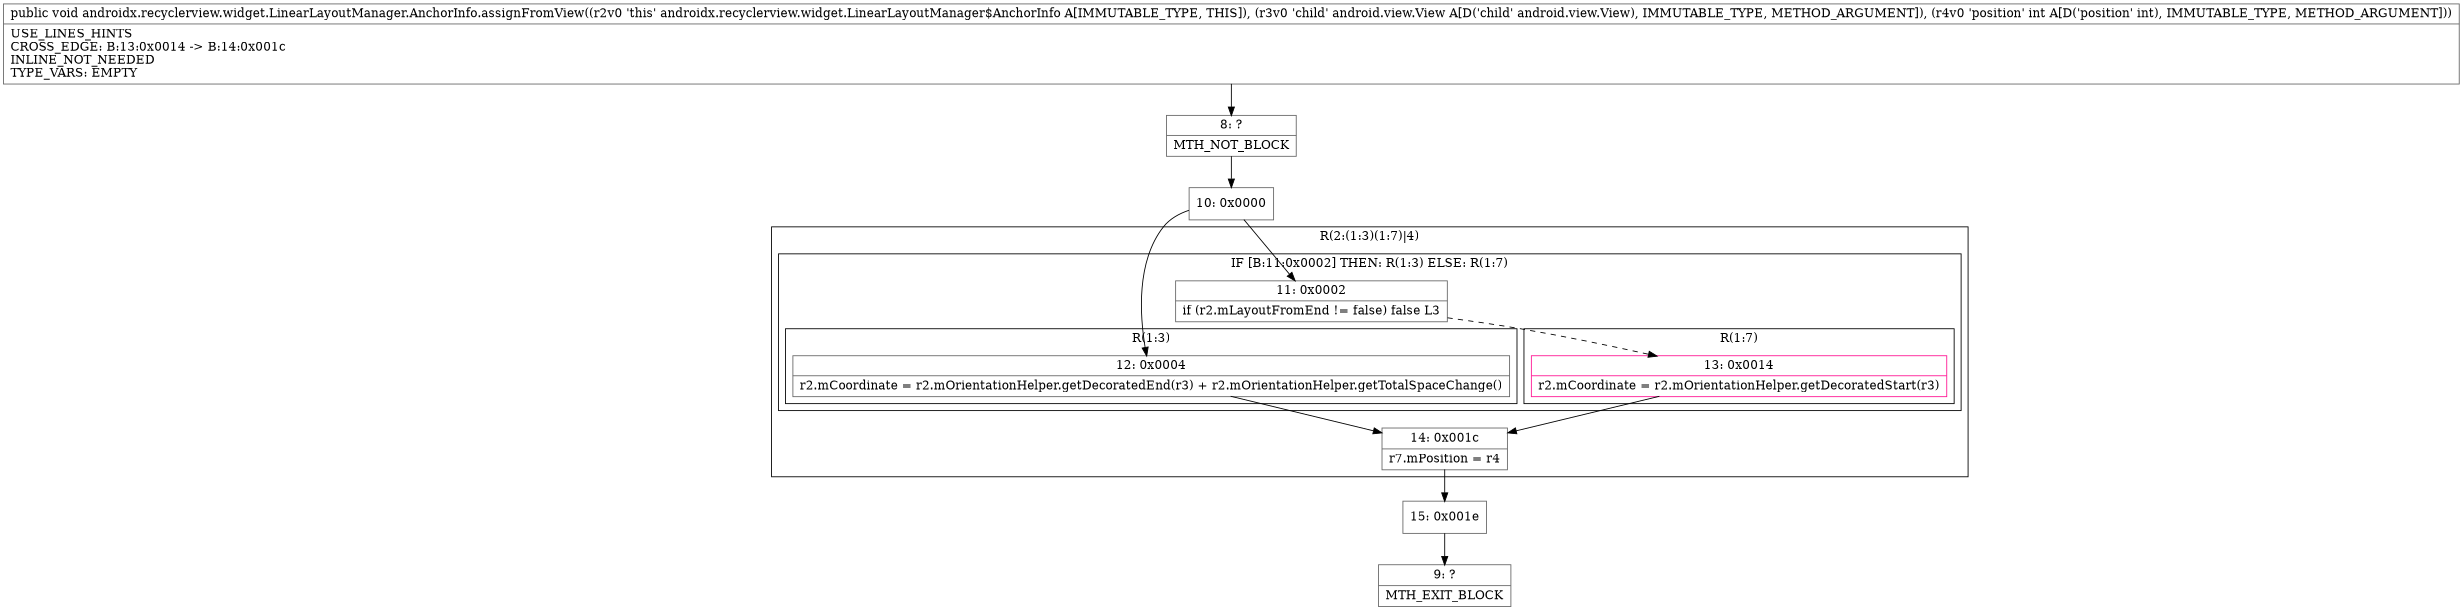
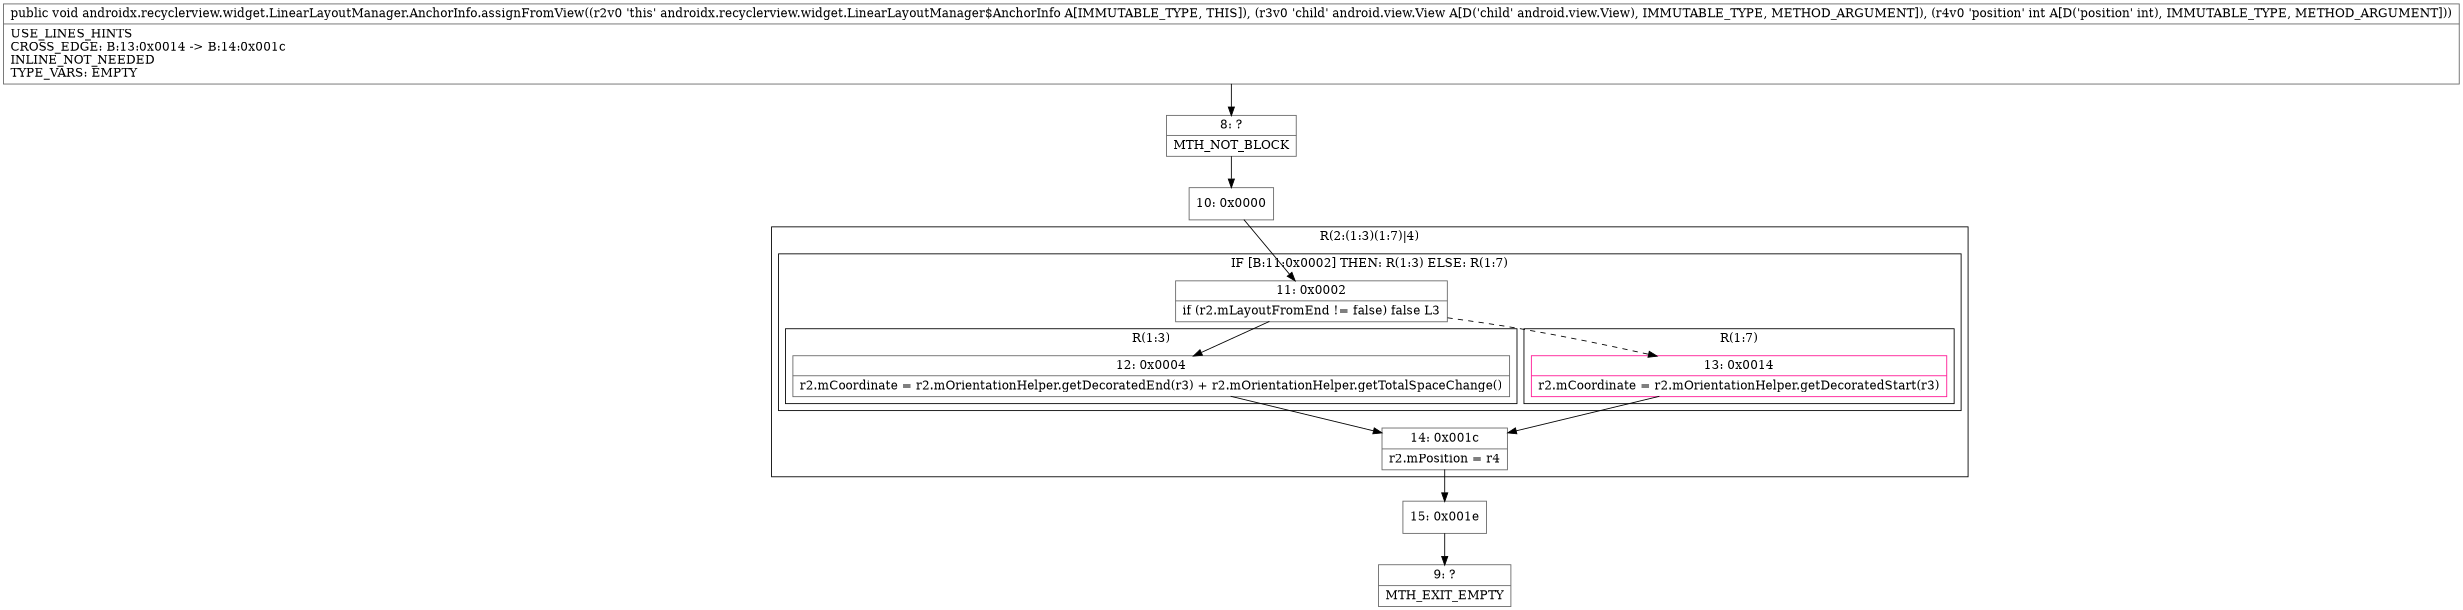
(1145, 270) -> (1235, 337)
(1445, 459) -> (1445, 459)
(1445, 596) -> (1445, 596)
